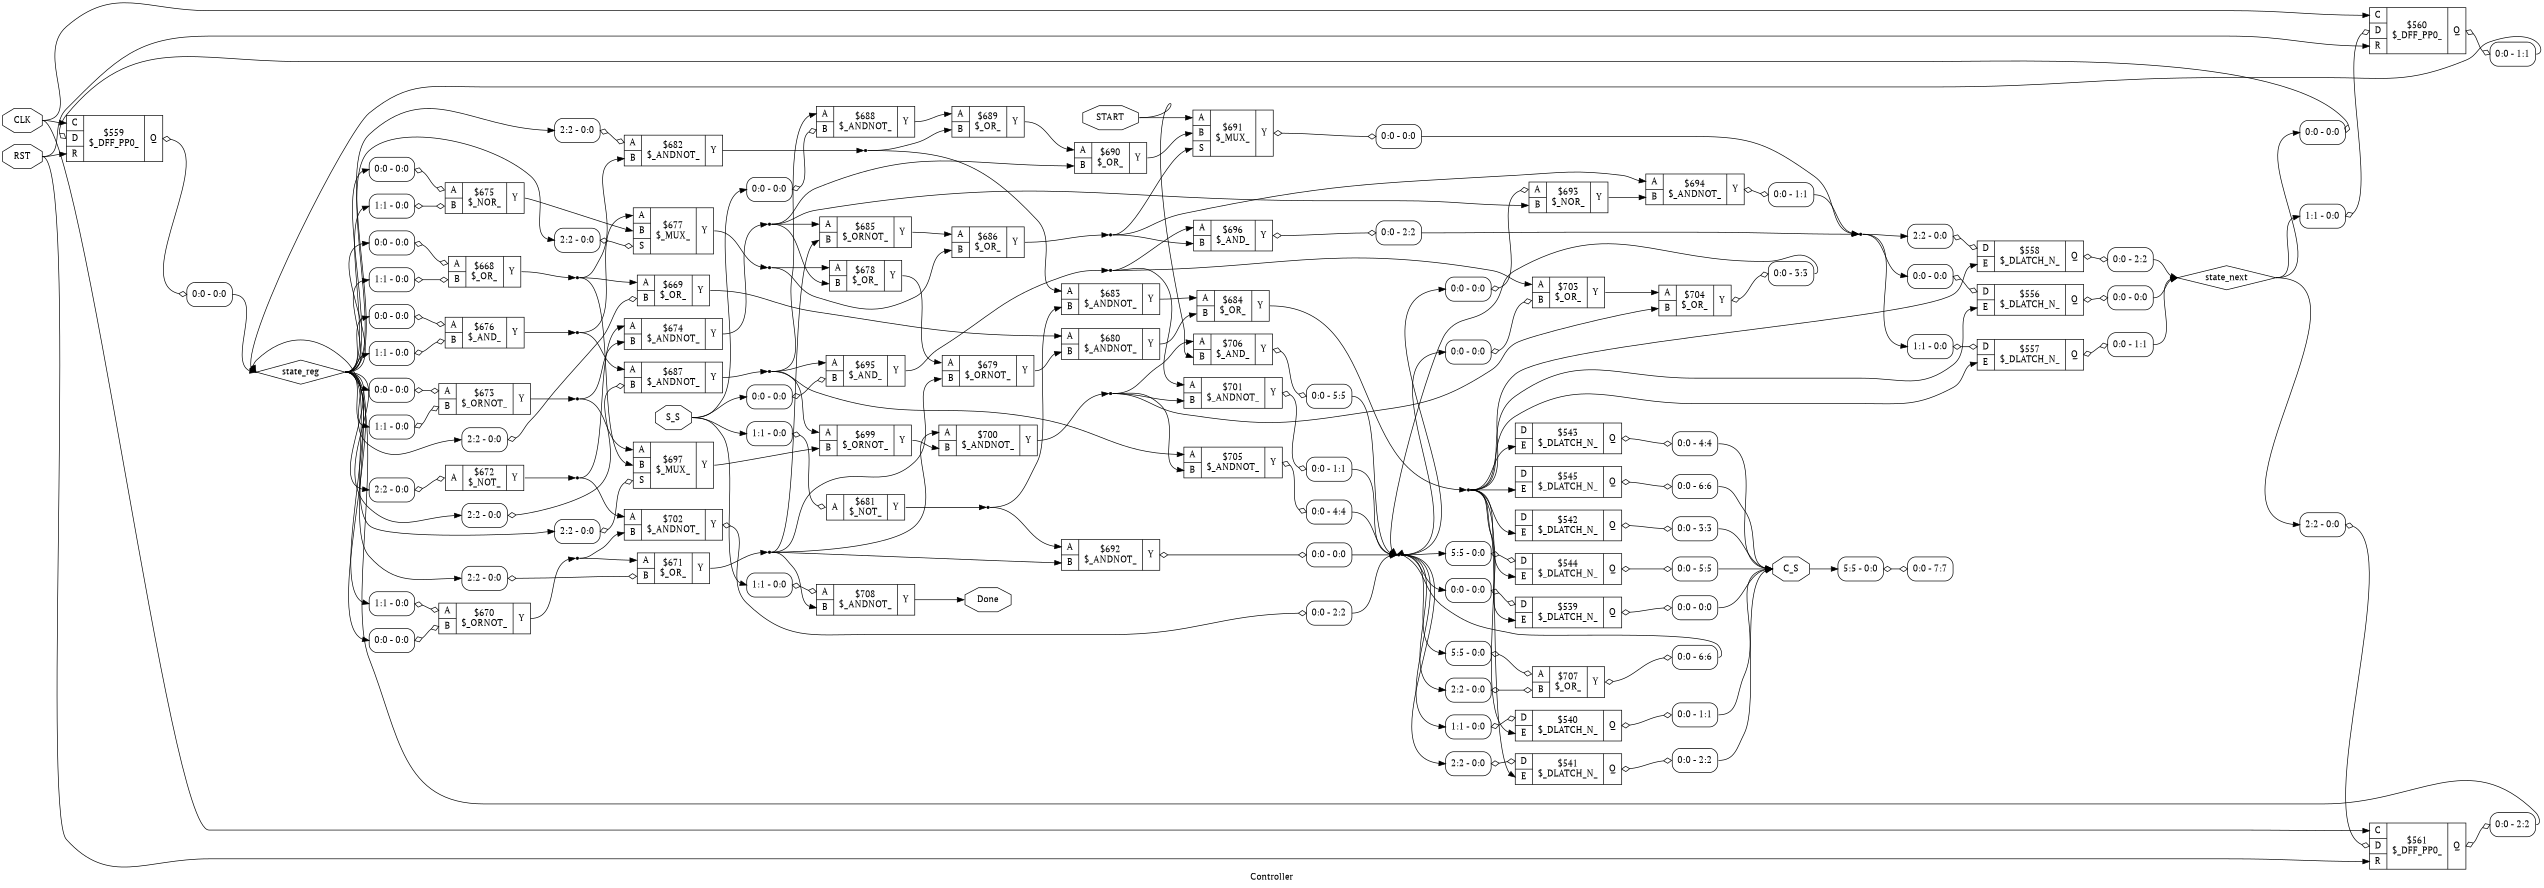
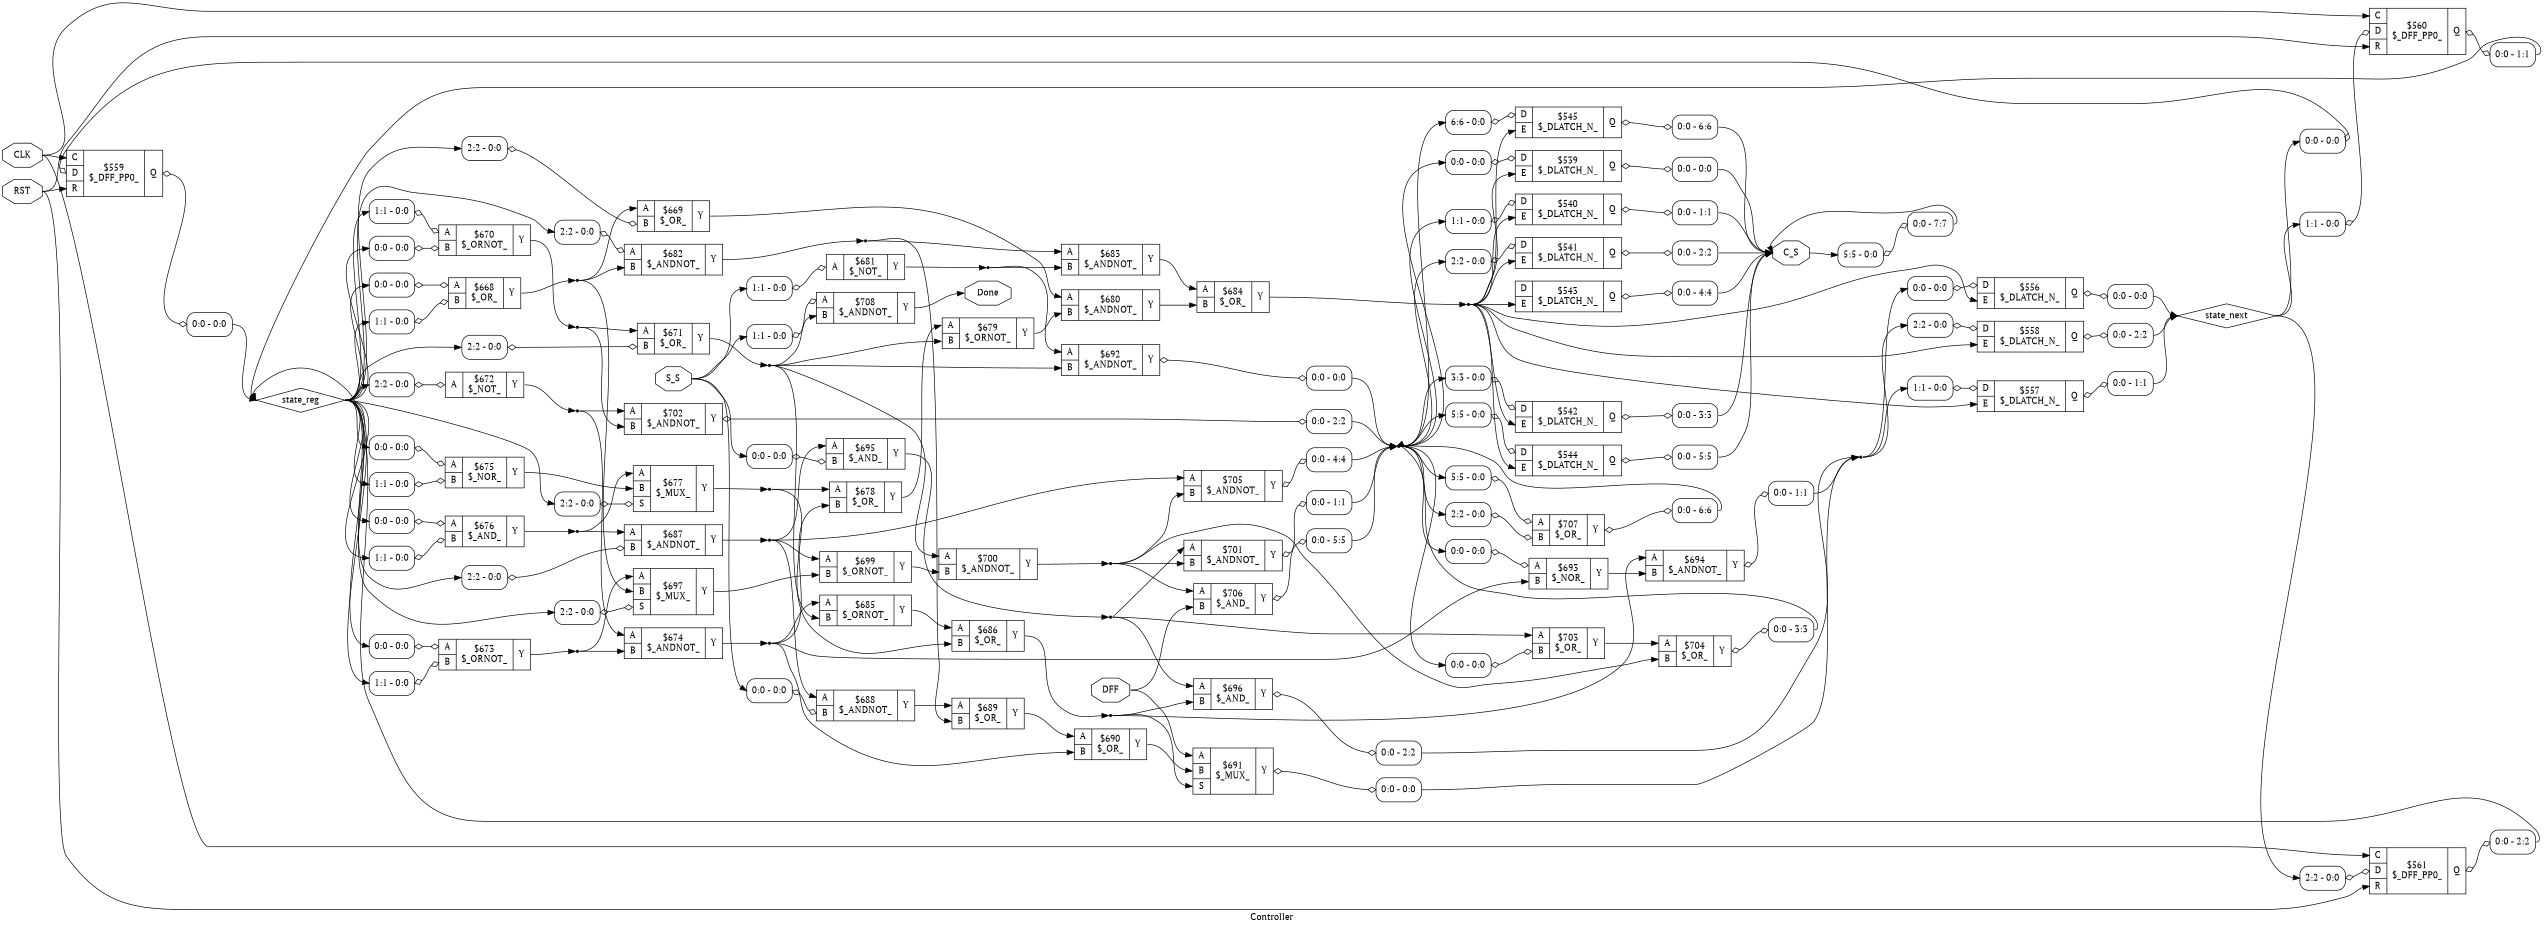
(1111, 118) -> (1111, 690)
none -> (1468, 122)
none -> (1864, 212)
none -> (1468, 378)
